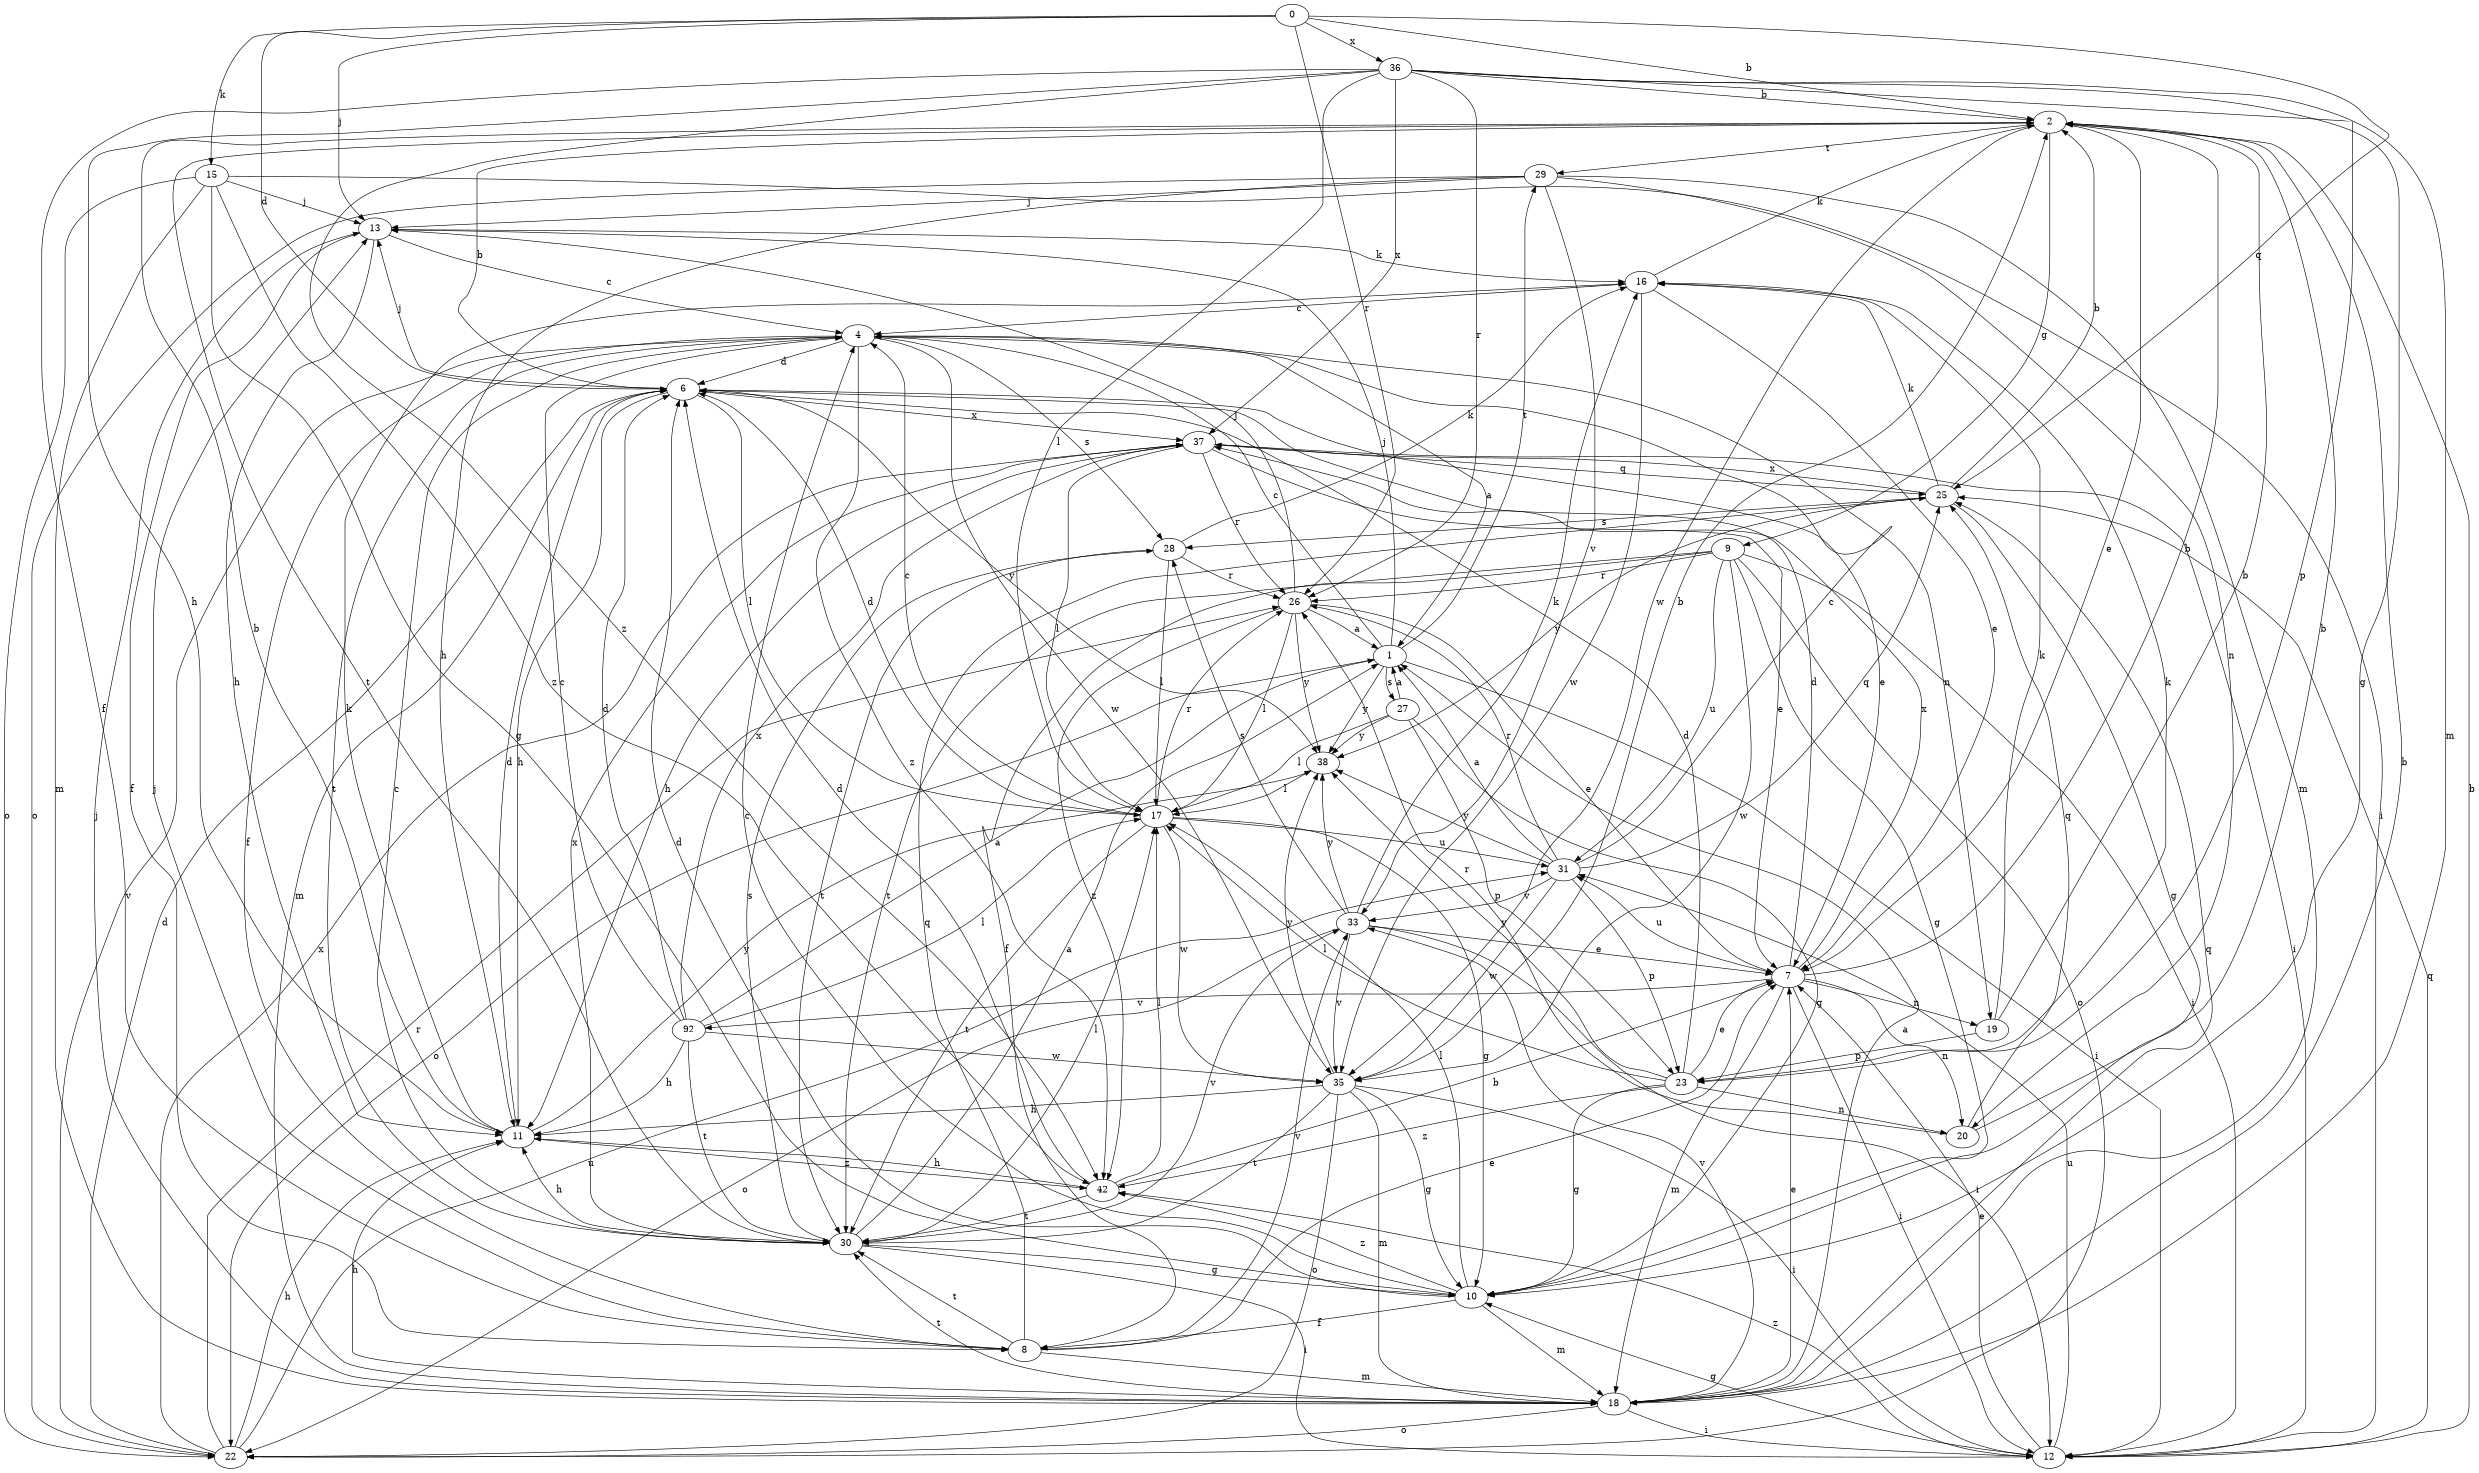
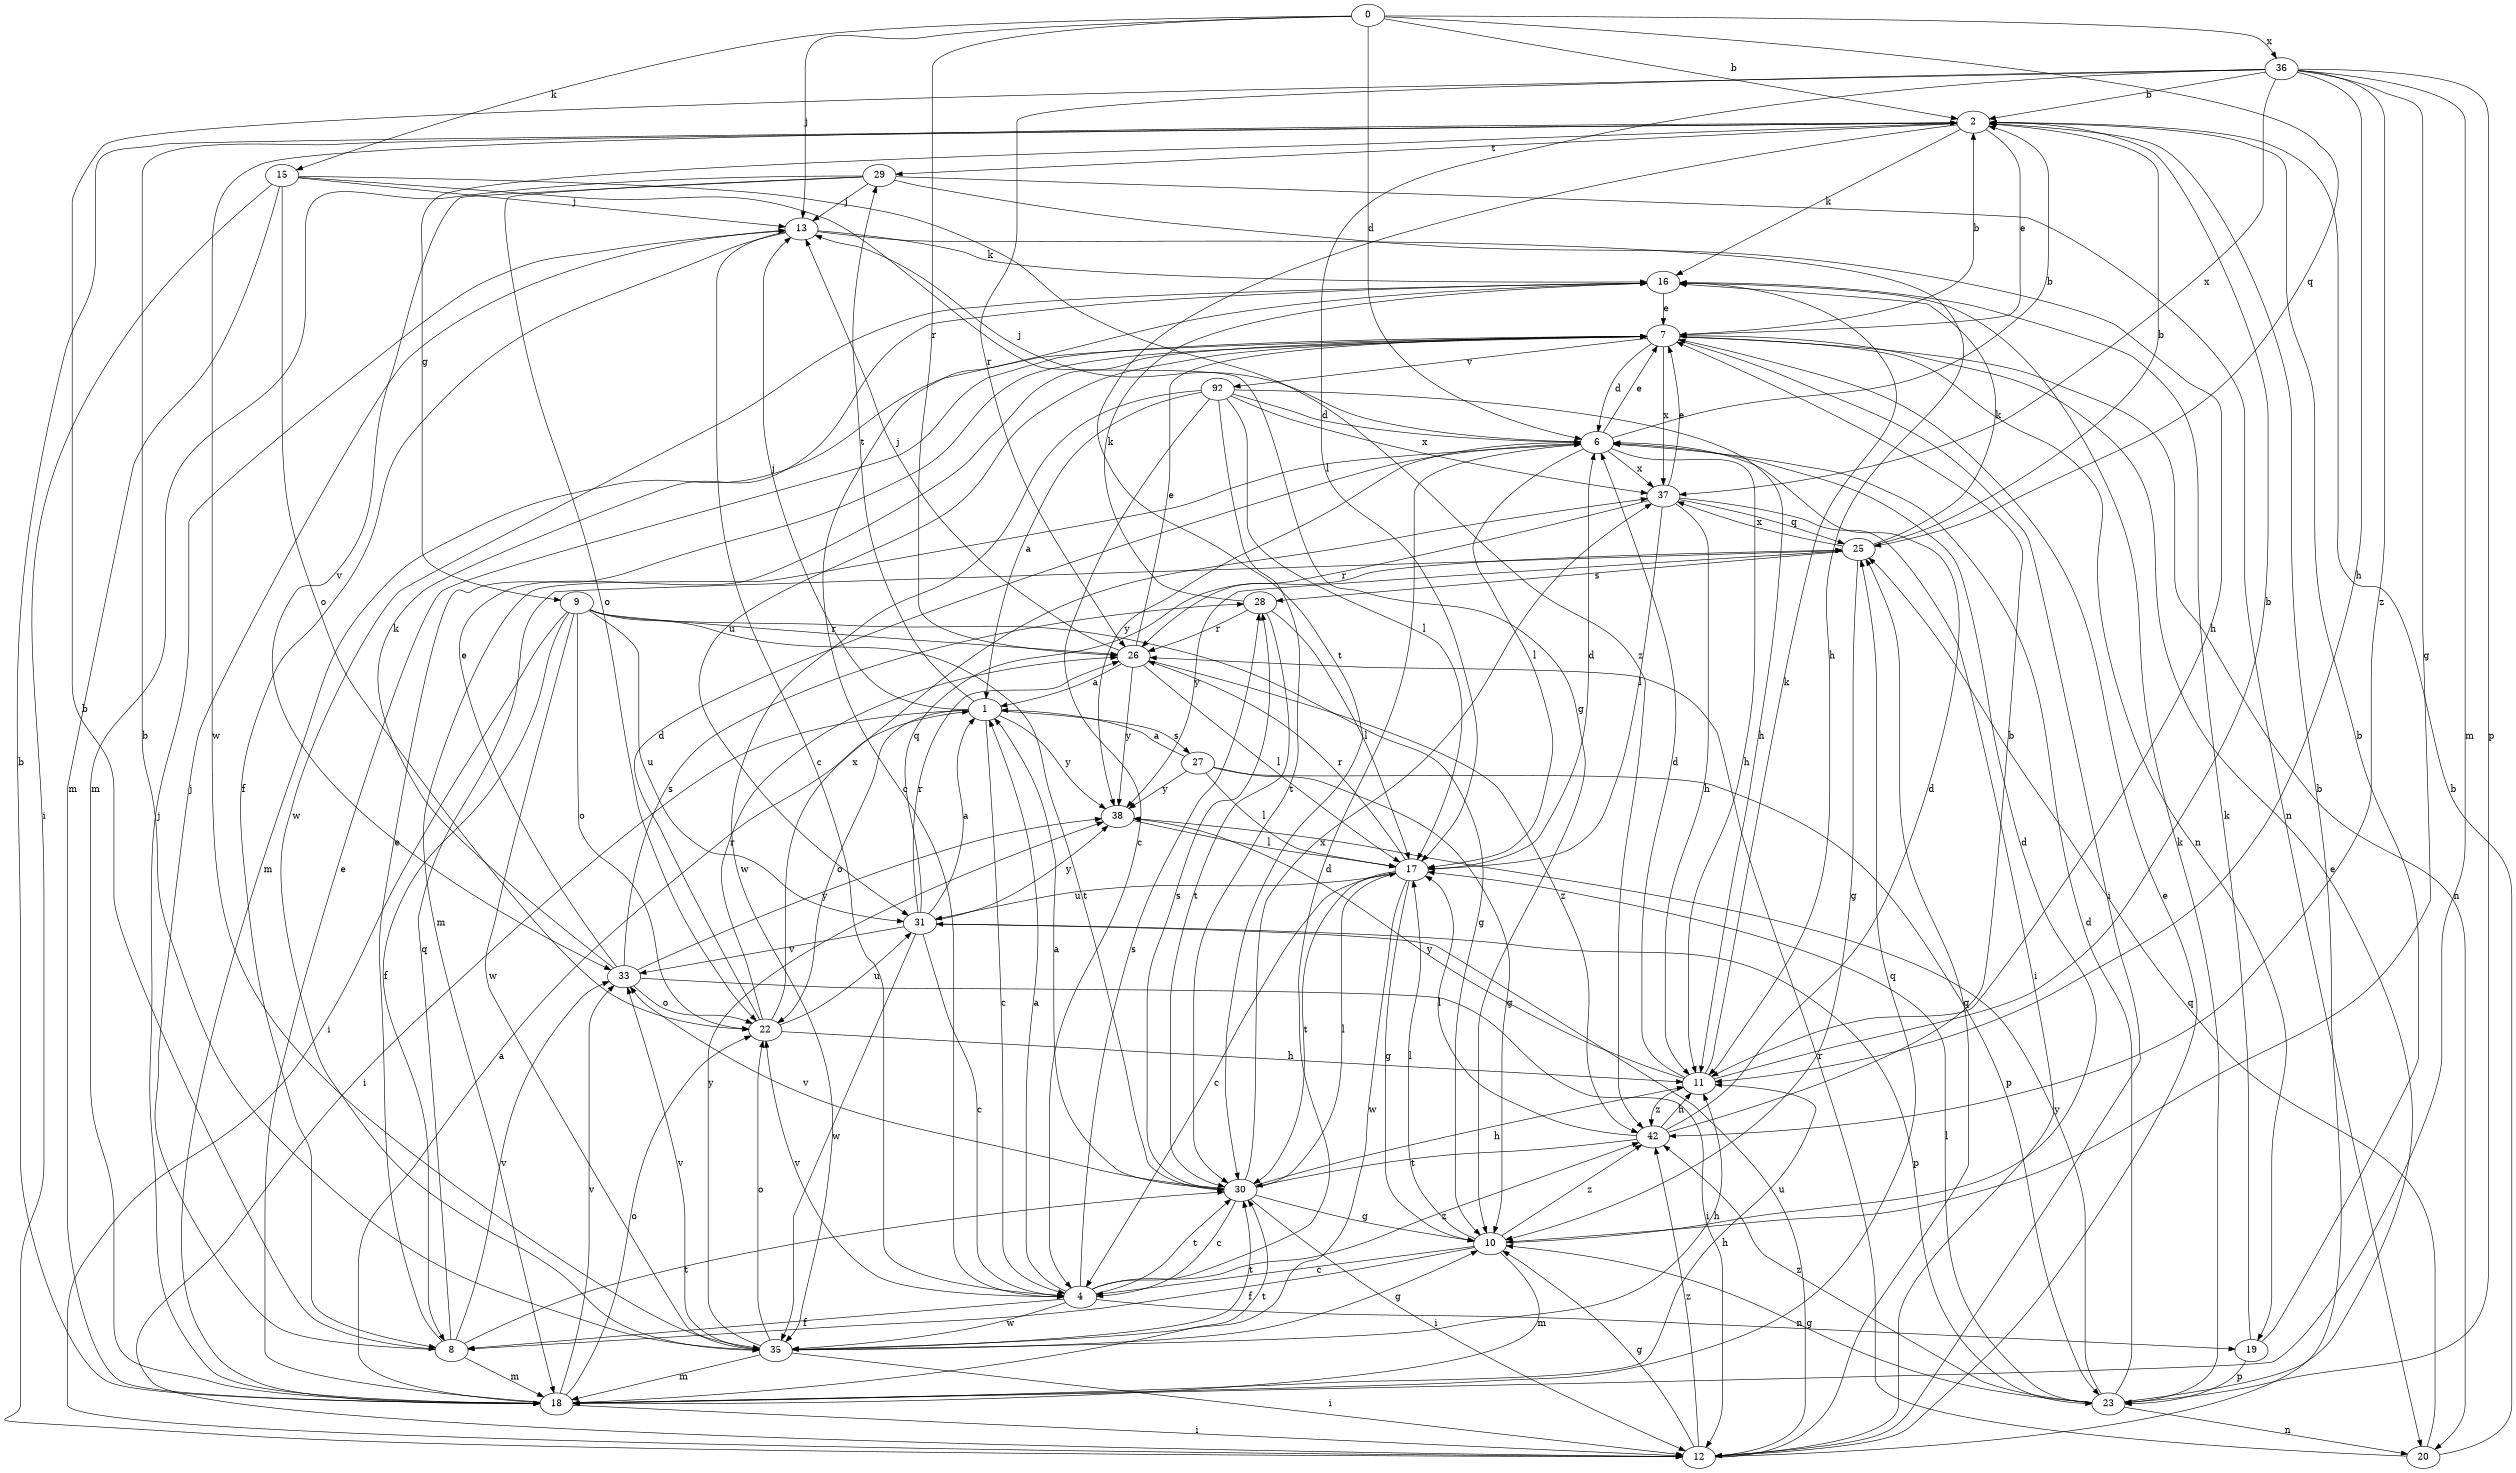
(1837, 190) -> (1821, 201)
(104, 710) -> (85, 710)
(1337, 1000) -> (682, 1192)
